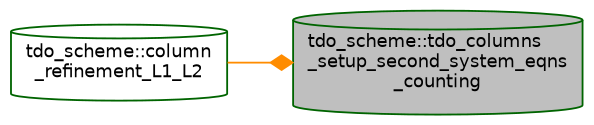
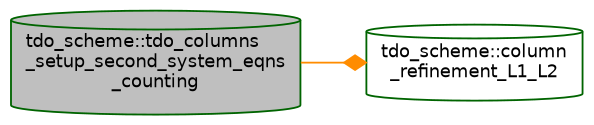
(249, 63) -> (322, 63)
